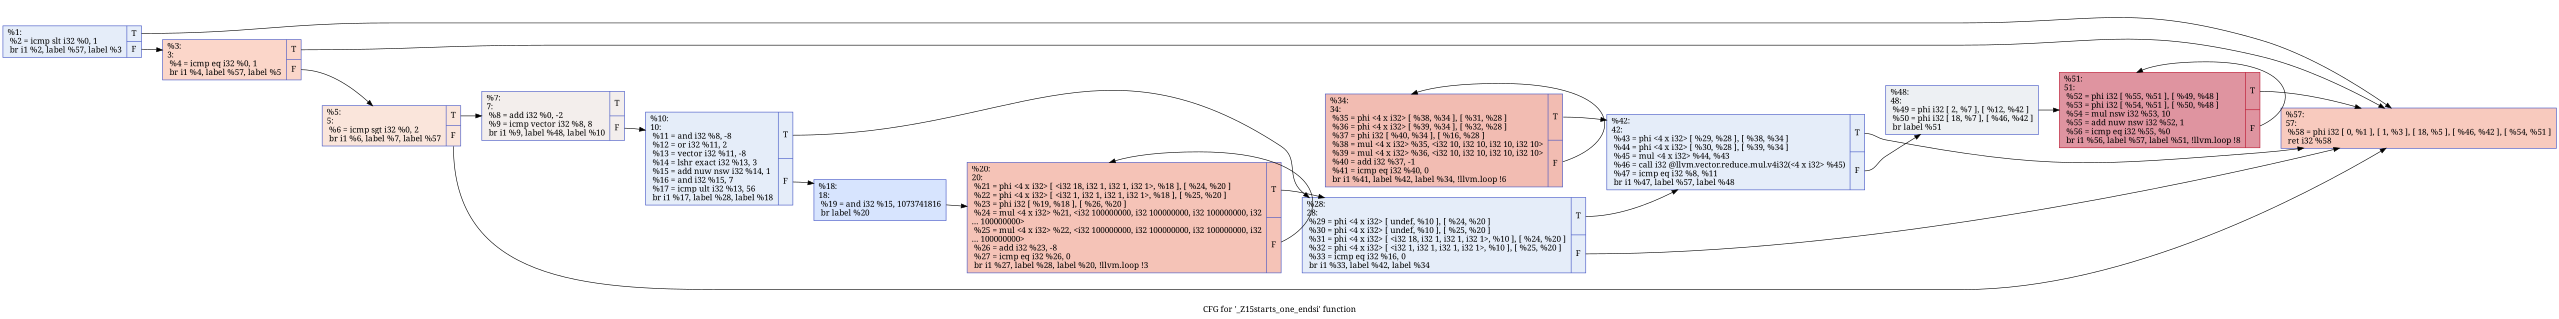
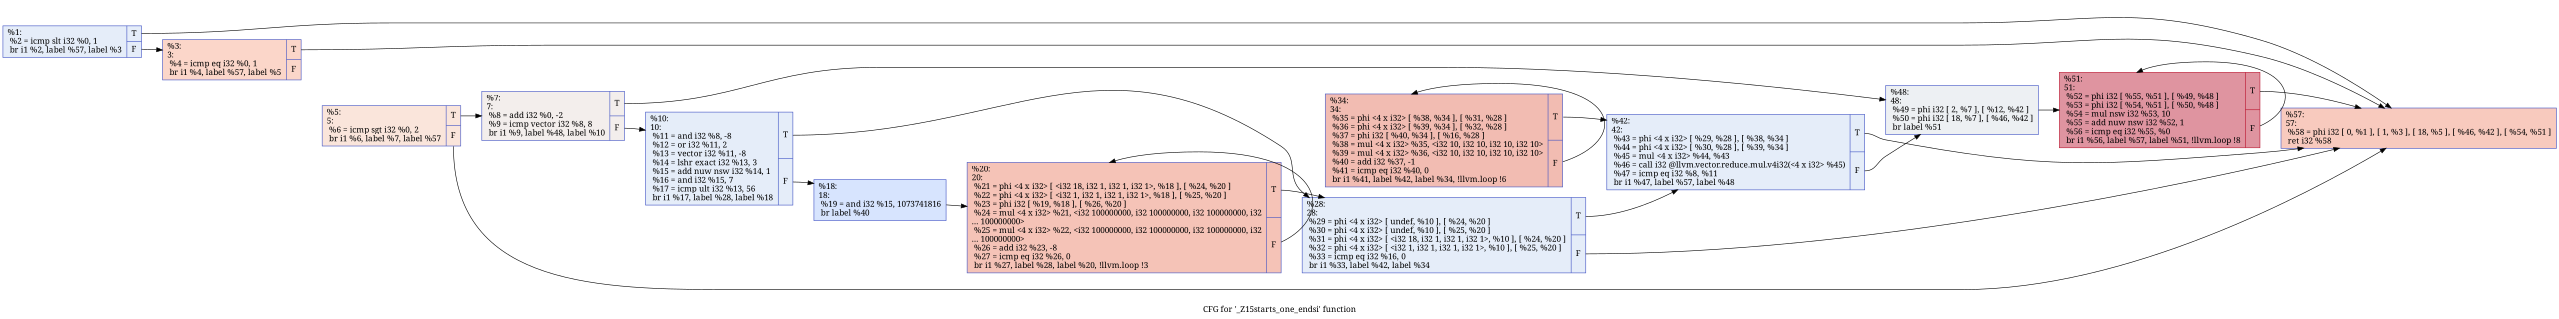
none -> (1251, 67)
(337, 80) -> none
(844, 213) -> (844, 213)
